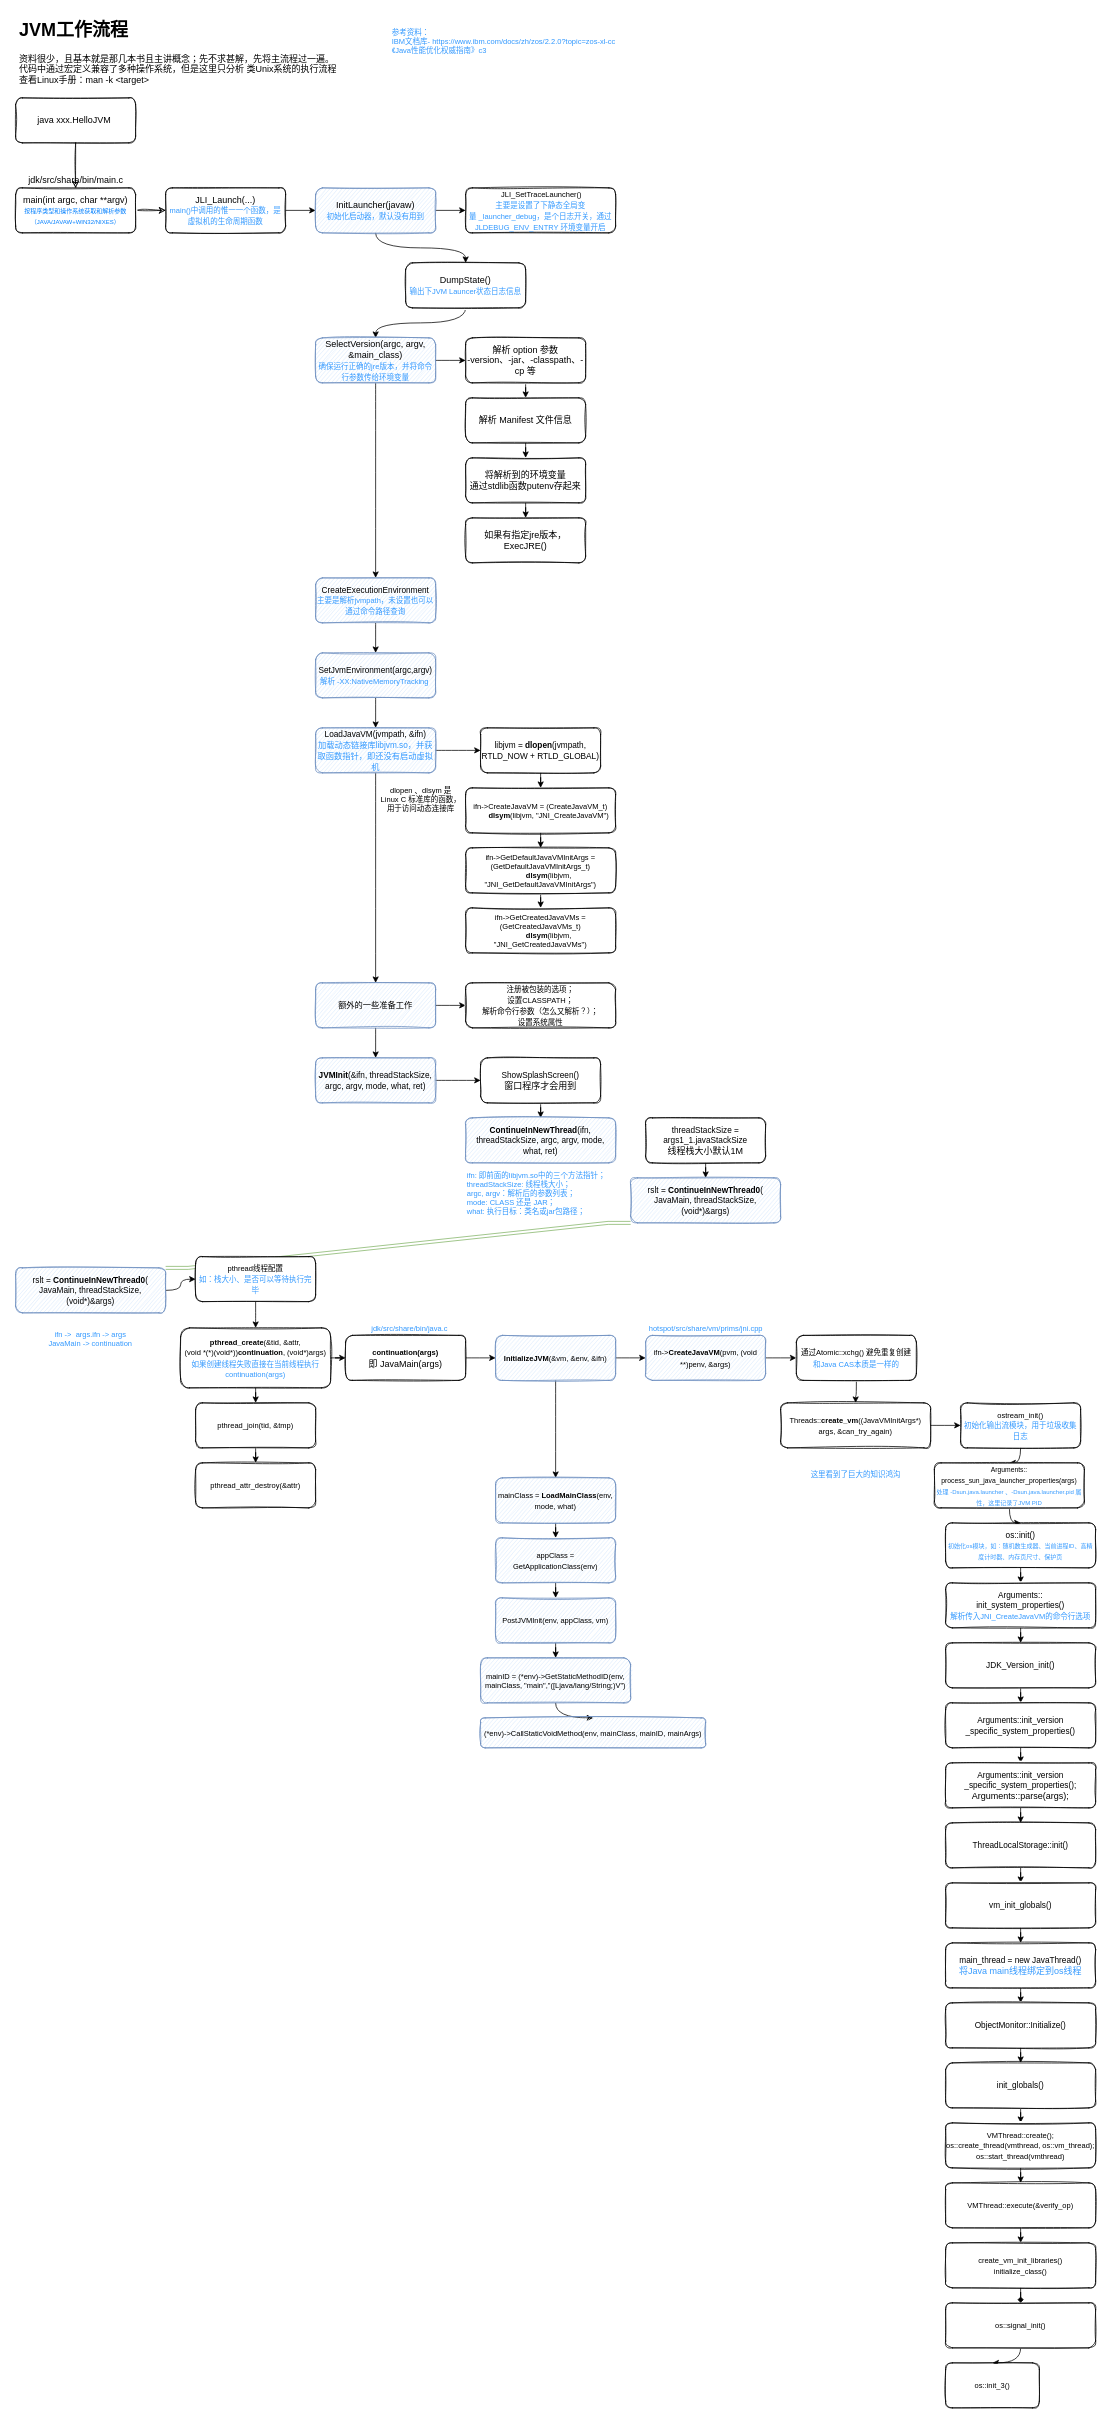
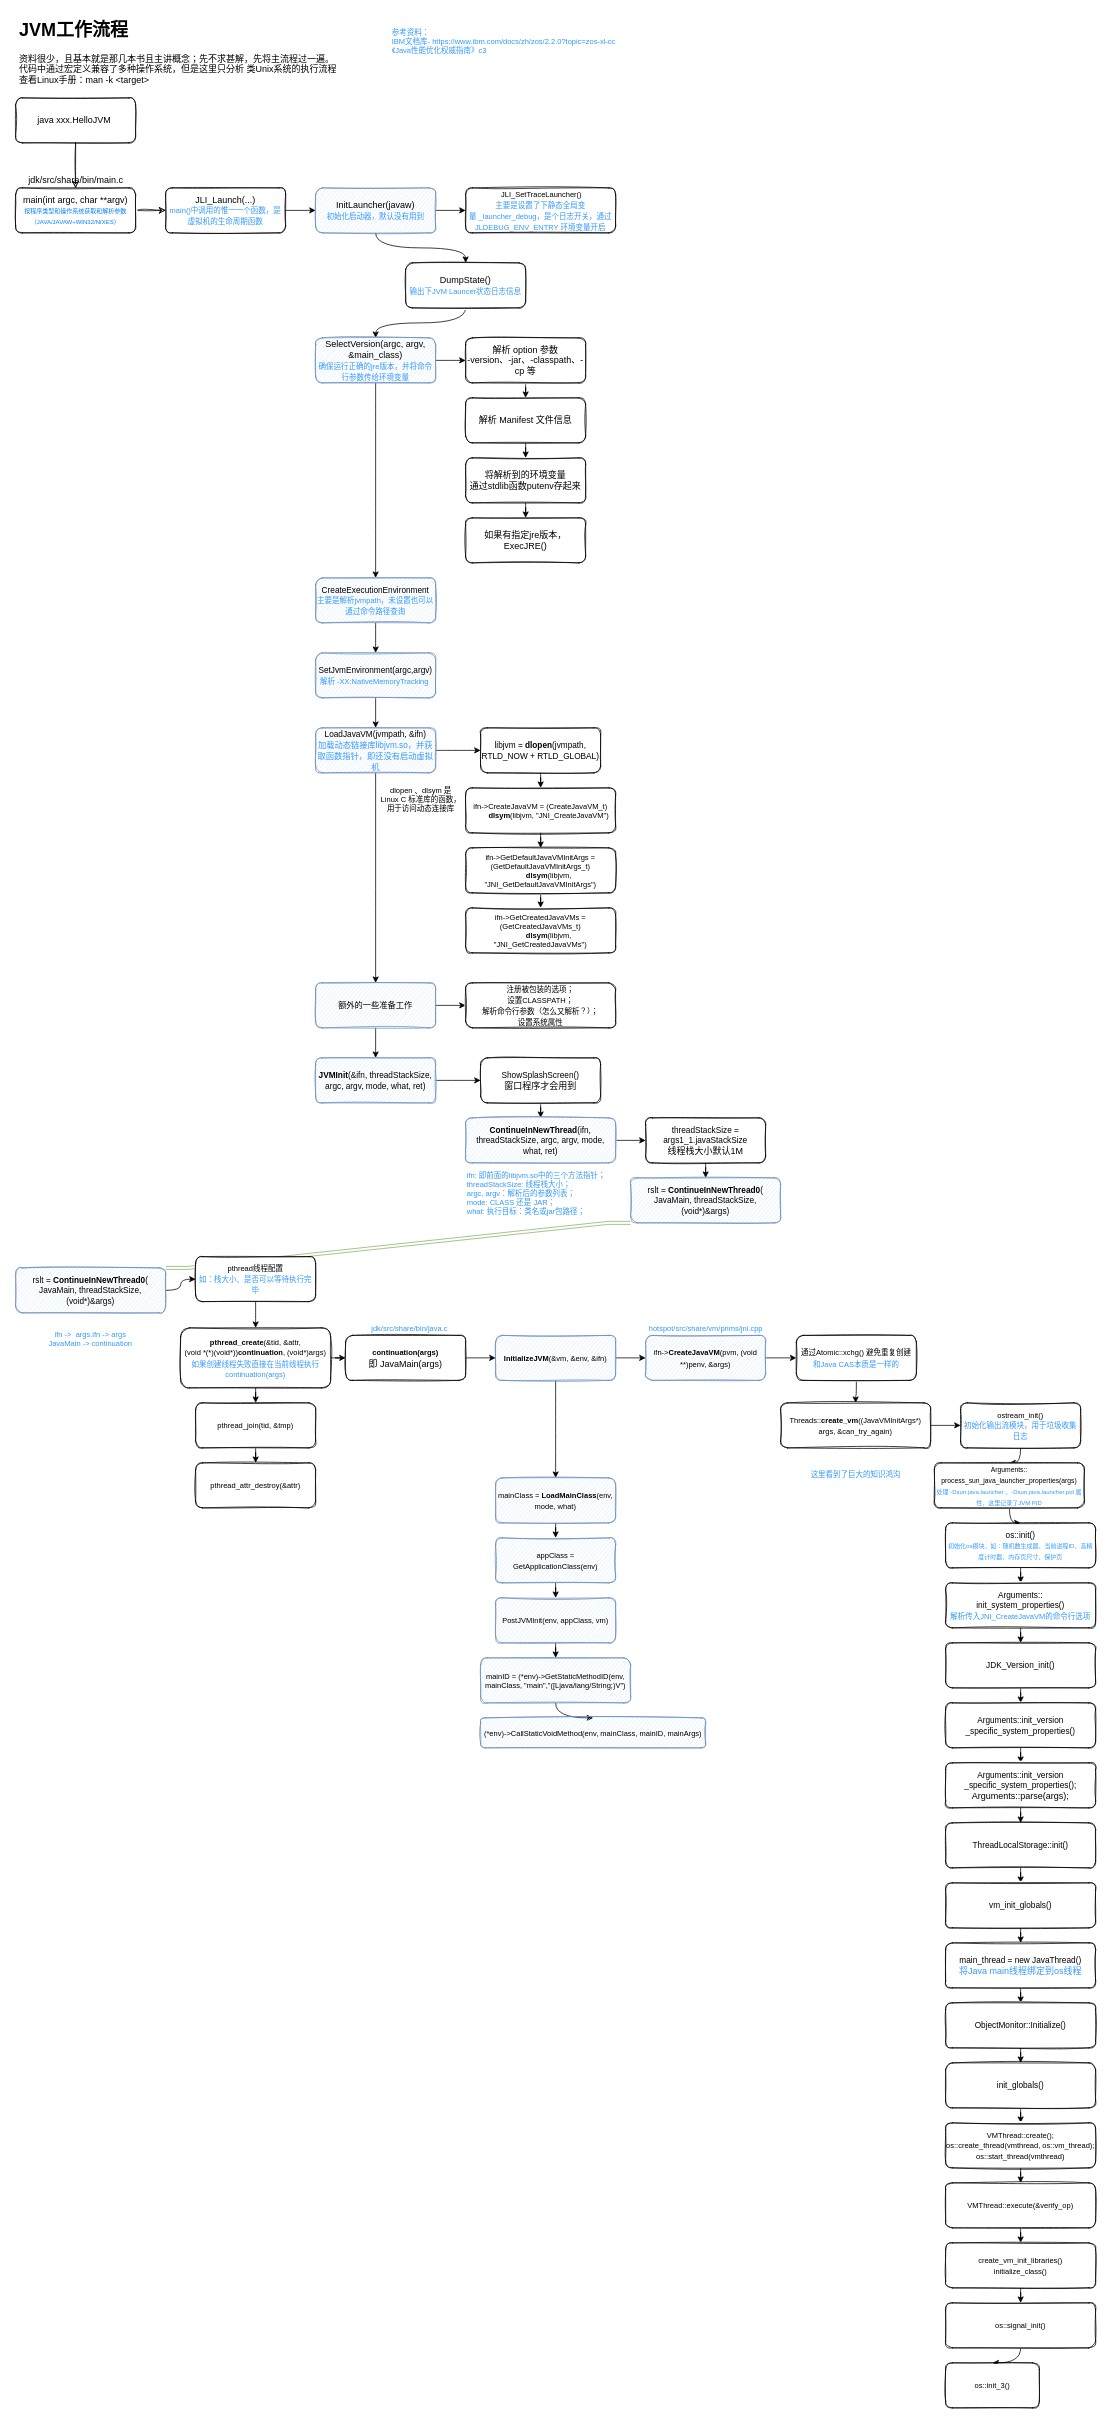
none -> (629, 1140)
(1020, 2295) -> (1020, 2296)
